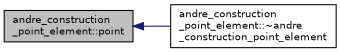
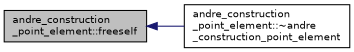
(69, 26) -> (75, 26)
